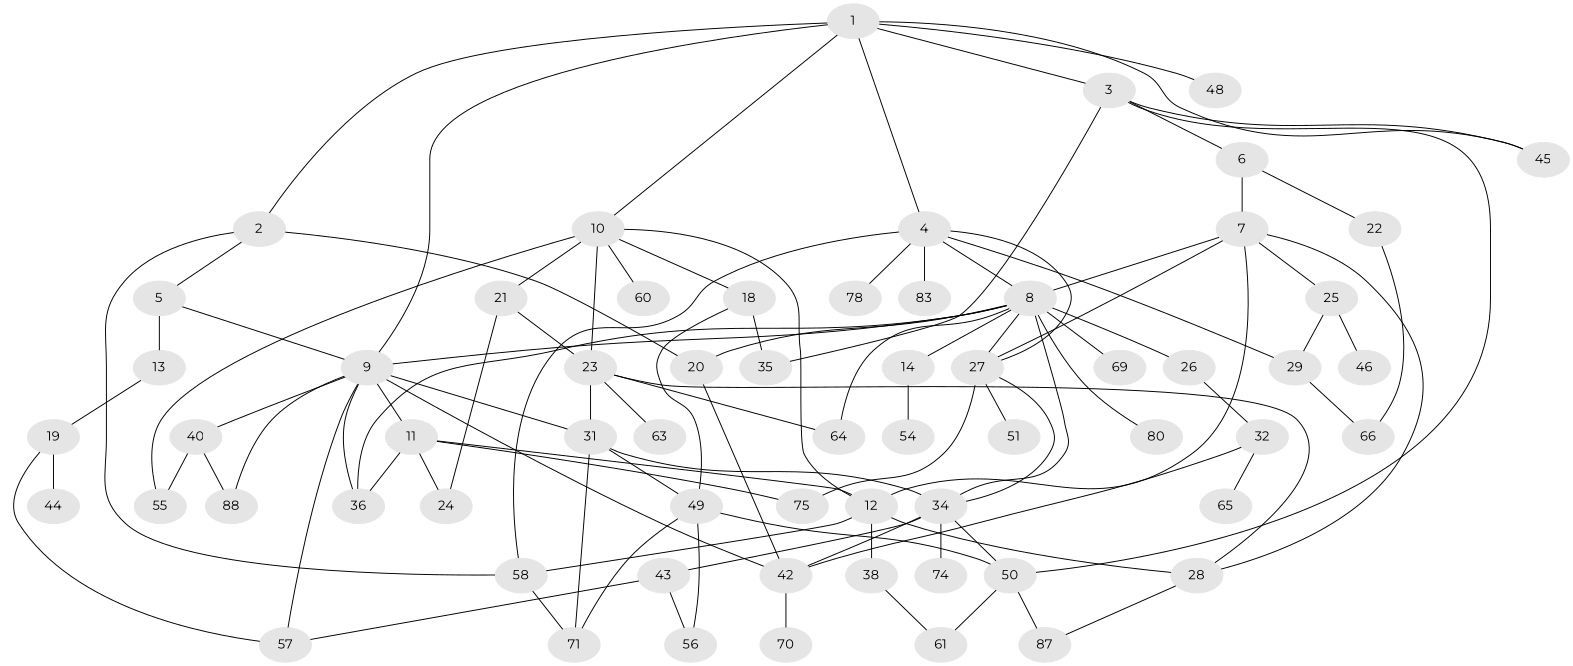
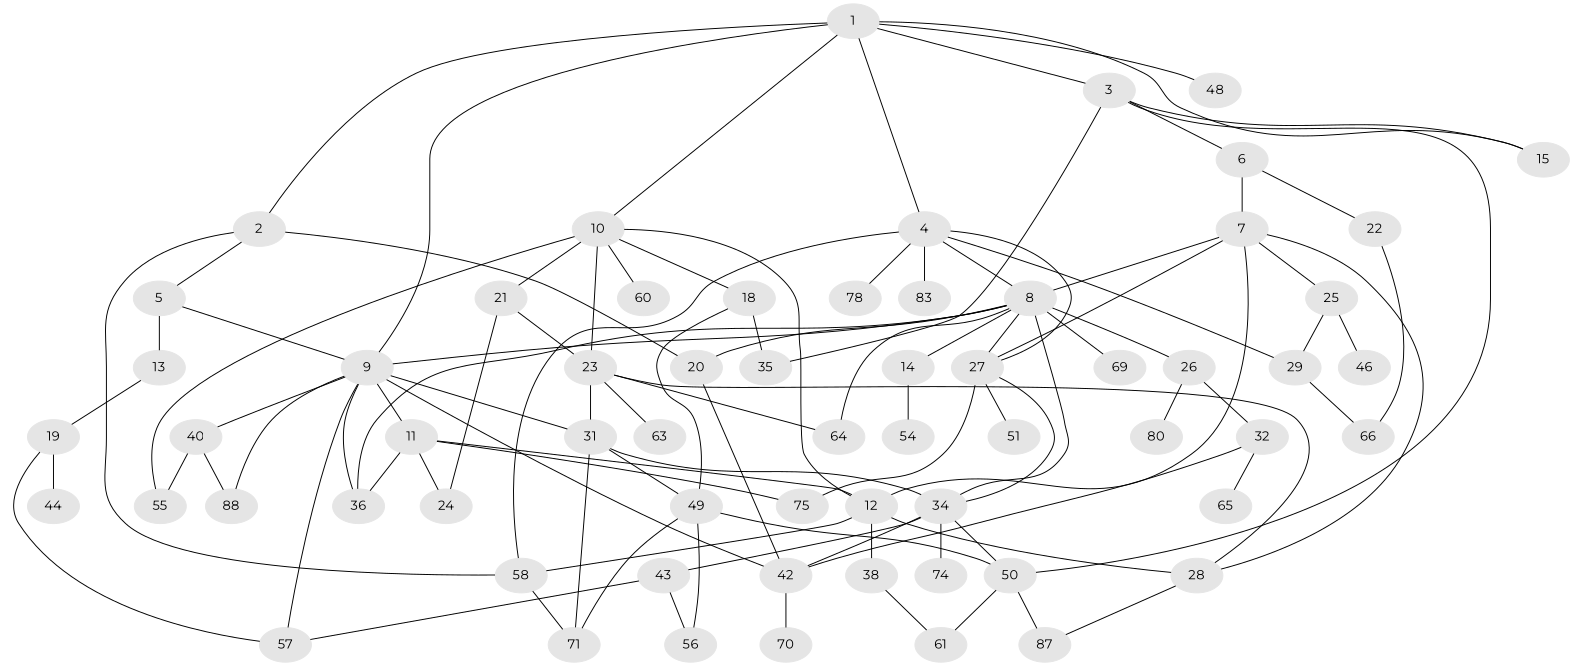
(1543, 160) -> (1543, 160)
(1079, 378) -> (1173, 402)
